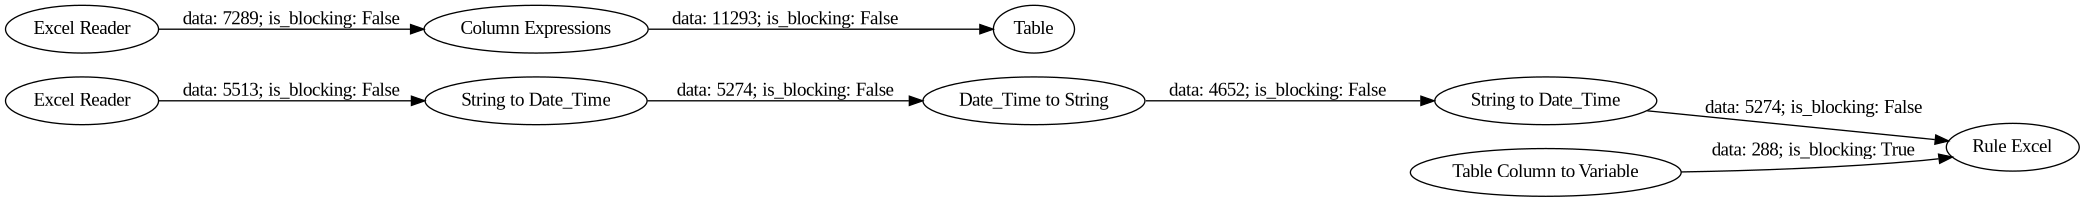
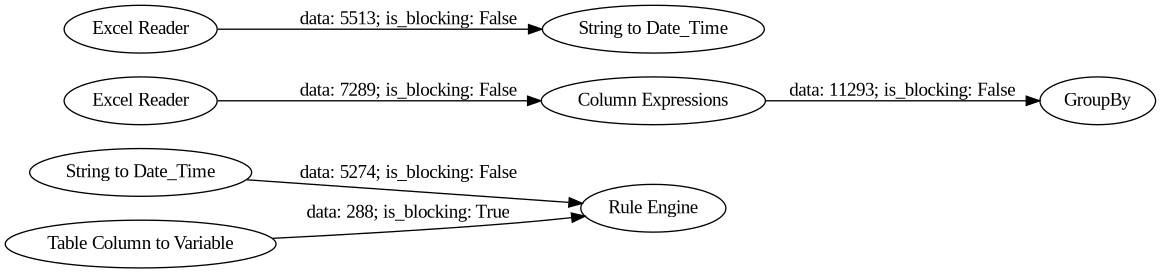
(1034, 29) -> (1098, 101)
(1034, 101) -> none
(2013, 147) -> (653, 208)
